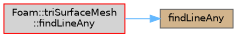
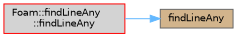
(64, 19) -> (64, 19)
